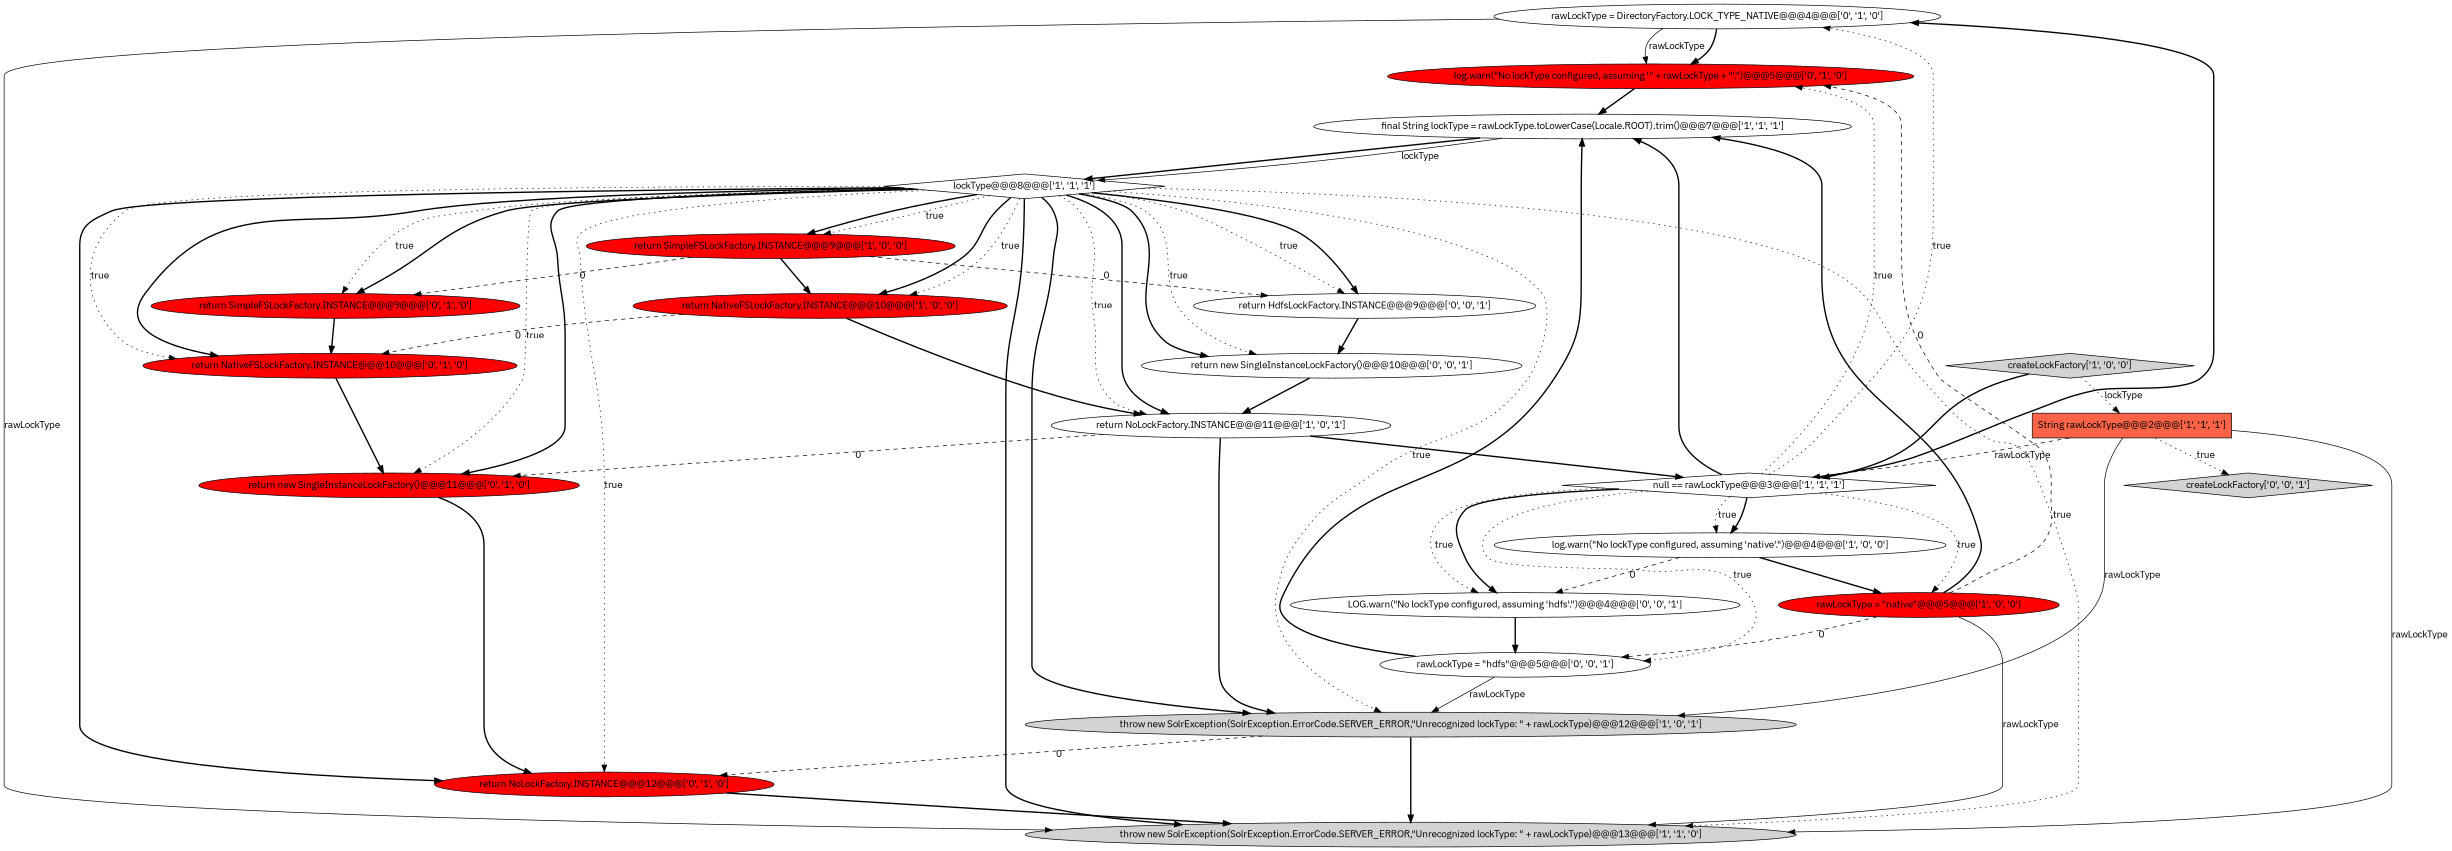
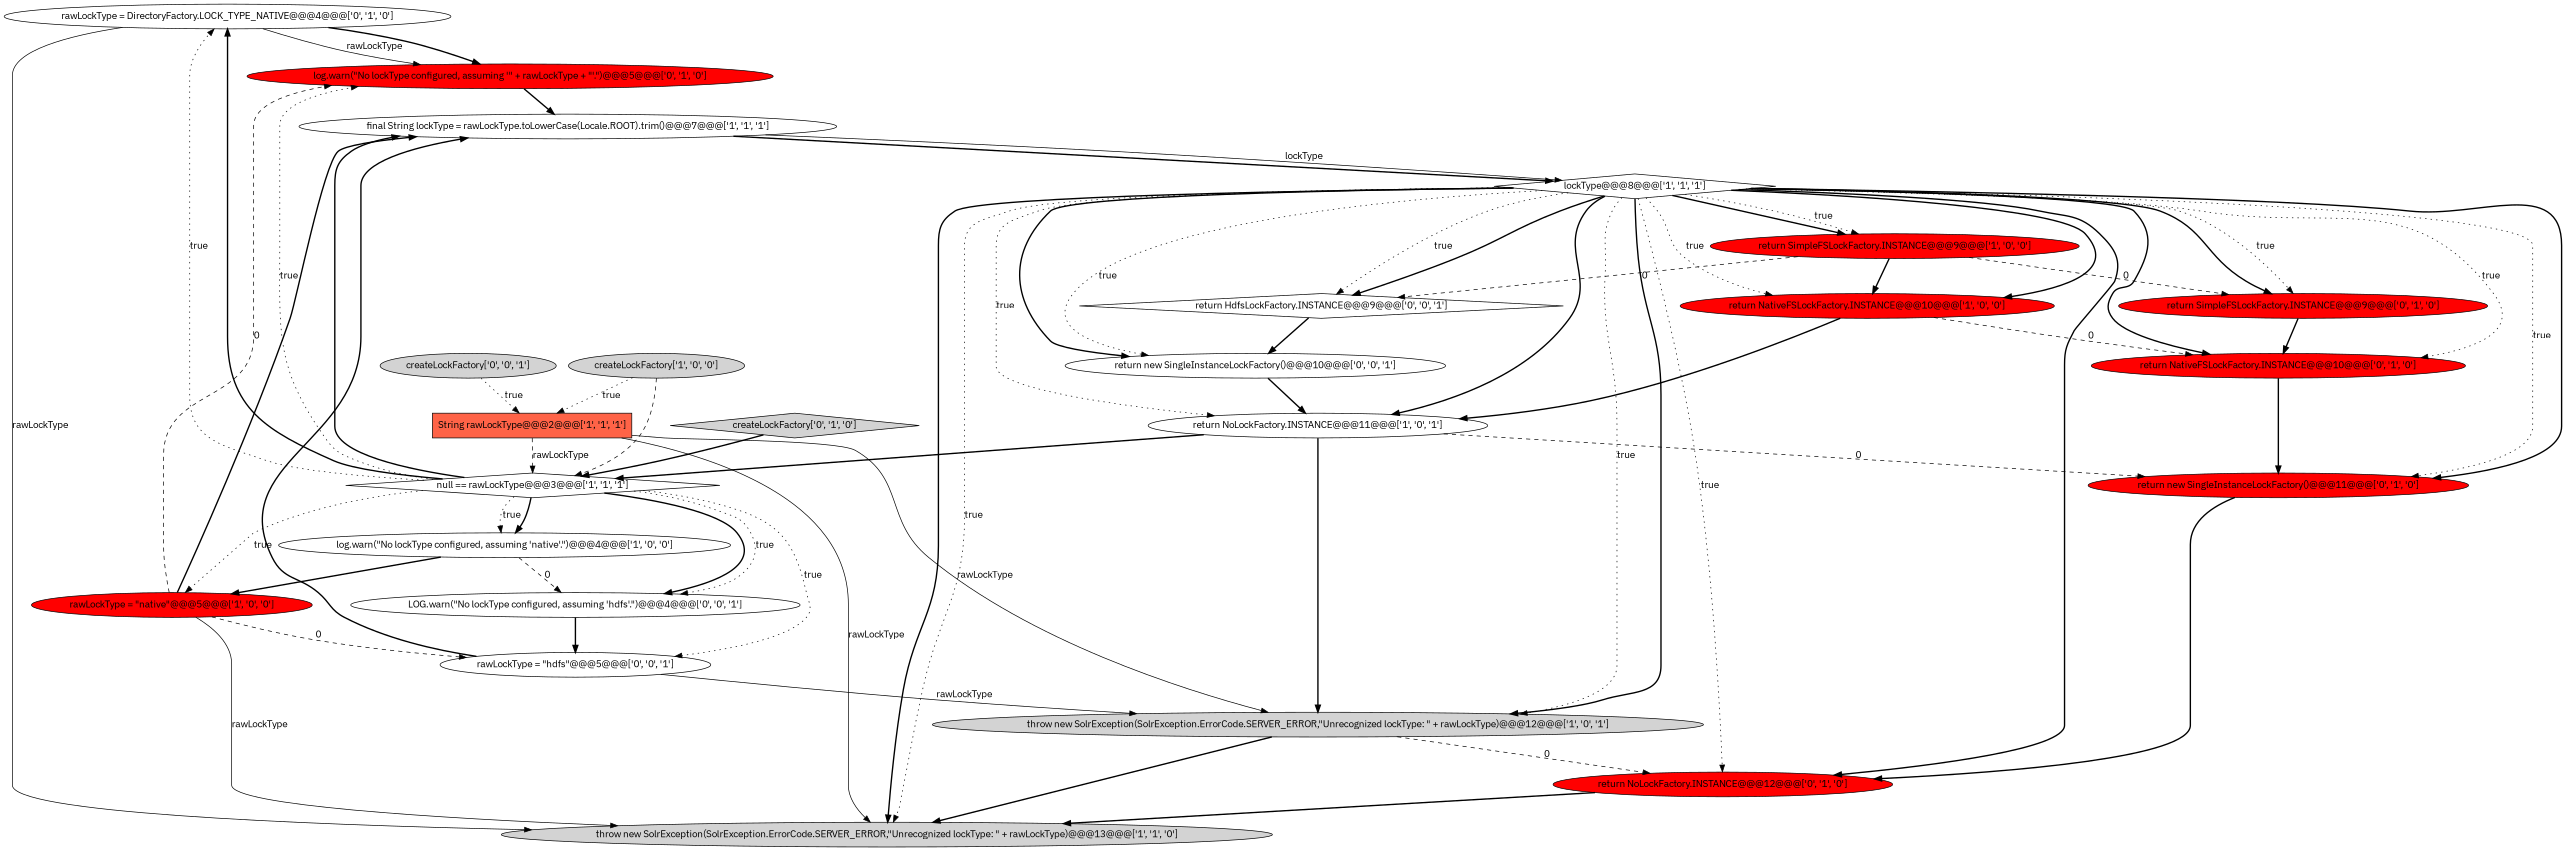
(1365, 306) -> (1321, 306)
(2070, 366) -> (657, 366)
(2123, 396) -> (612, 396)
none -> (795, 426)
(1930, 428) -> (642, 431)
(2189, 455) -> (498, 393)
(2248, 485) -> (468, 366)
